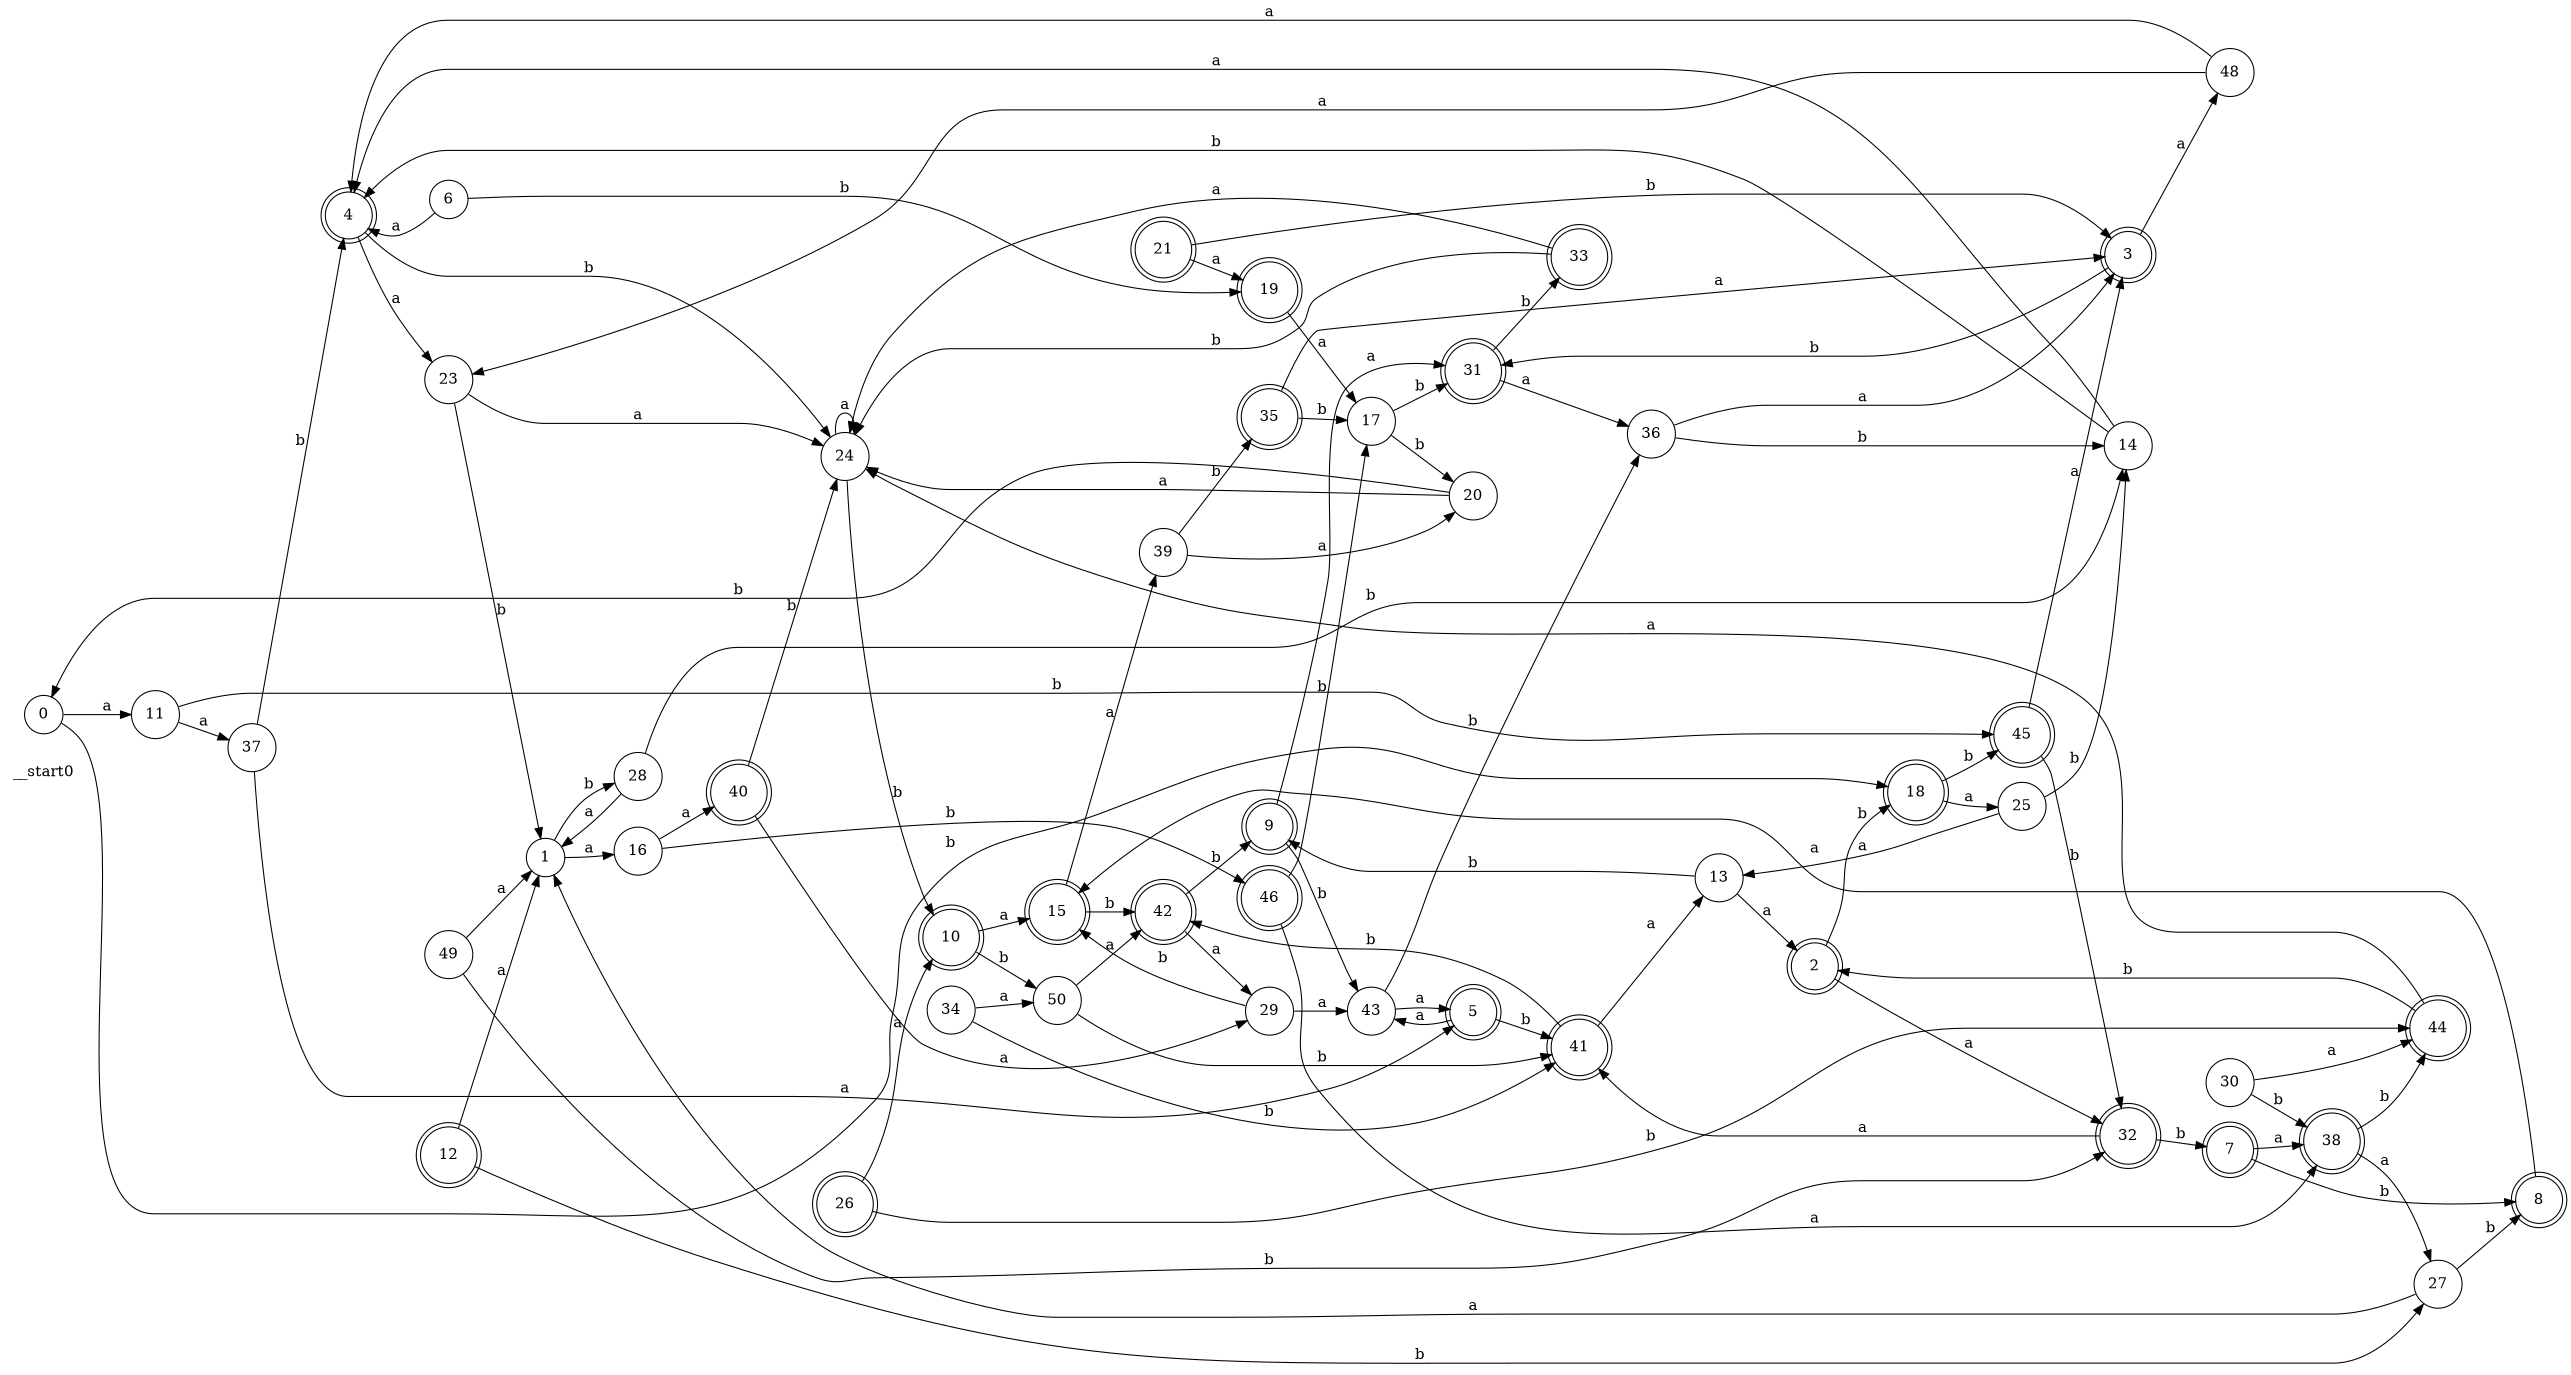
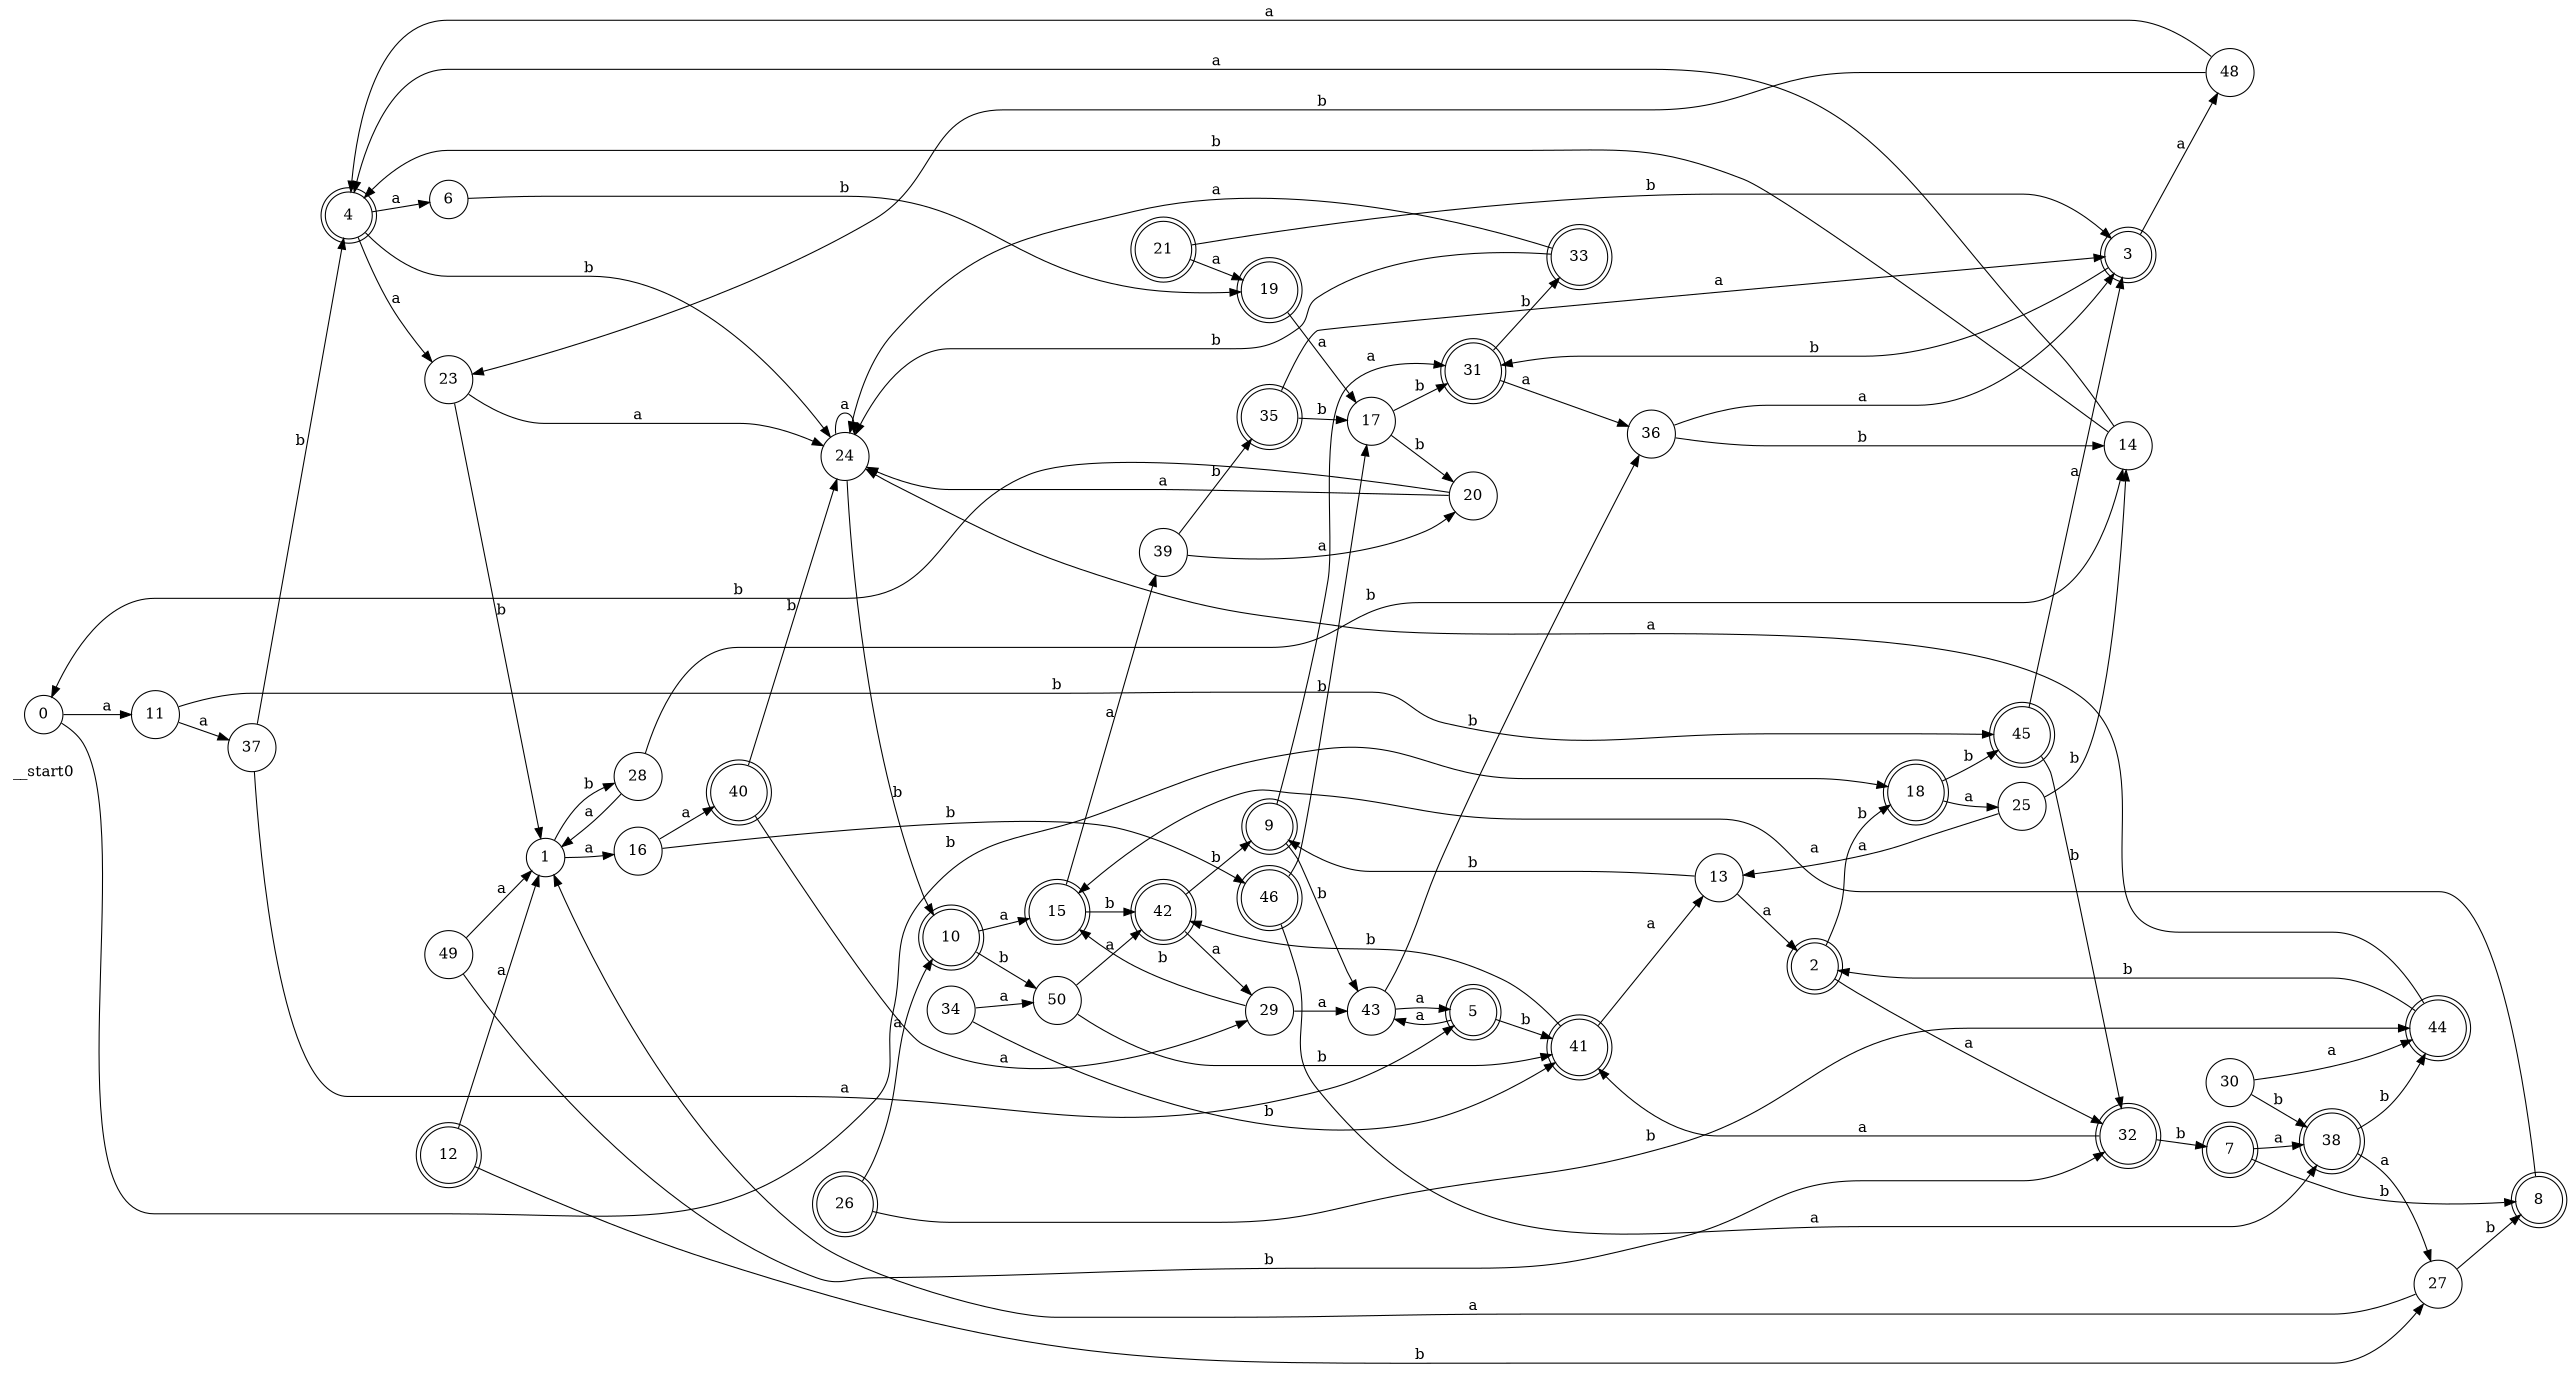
(1323, 102) -> (1323, 102)
(409, 231) -> (395, 208)
